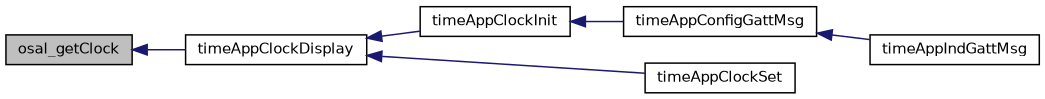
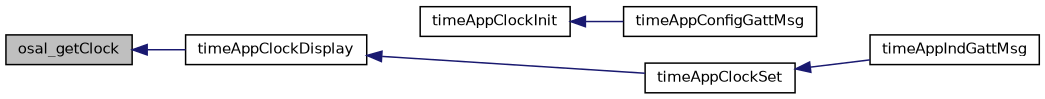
(401, 34) -> none
(851, 37) -> (840, 63)
